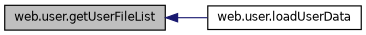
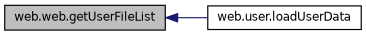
(85, 18) -> (85, 18)
